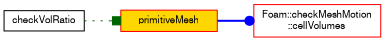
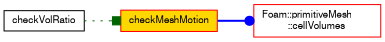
(169, 21) -> (169, 21)
(317, 21) -> (317, 21)
